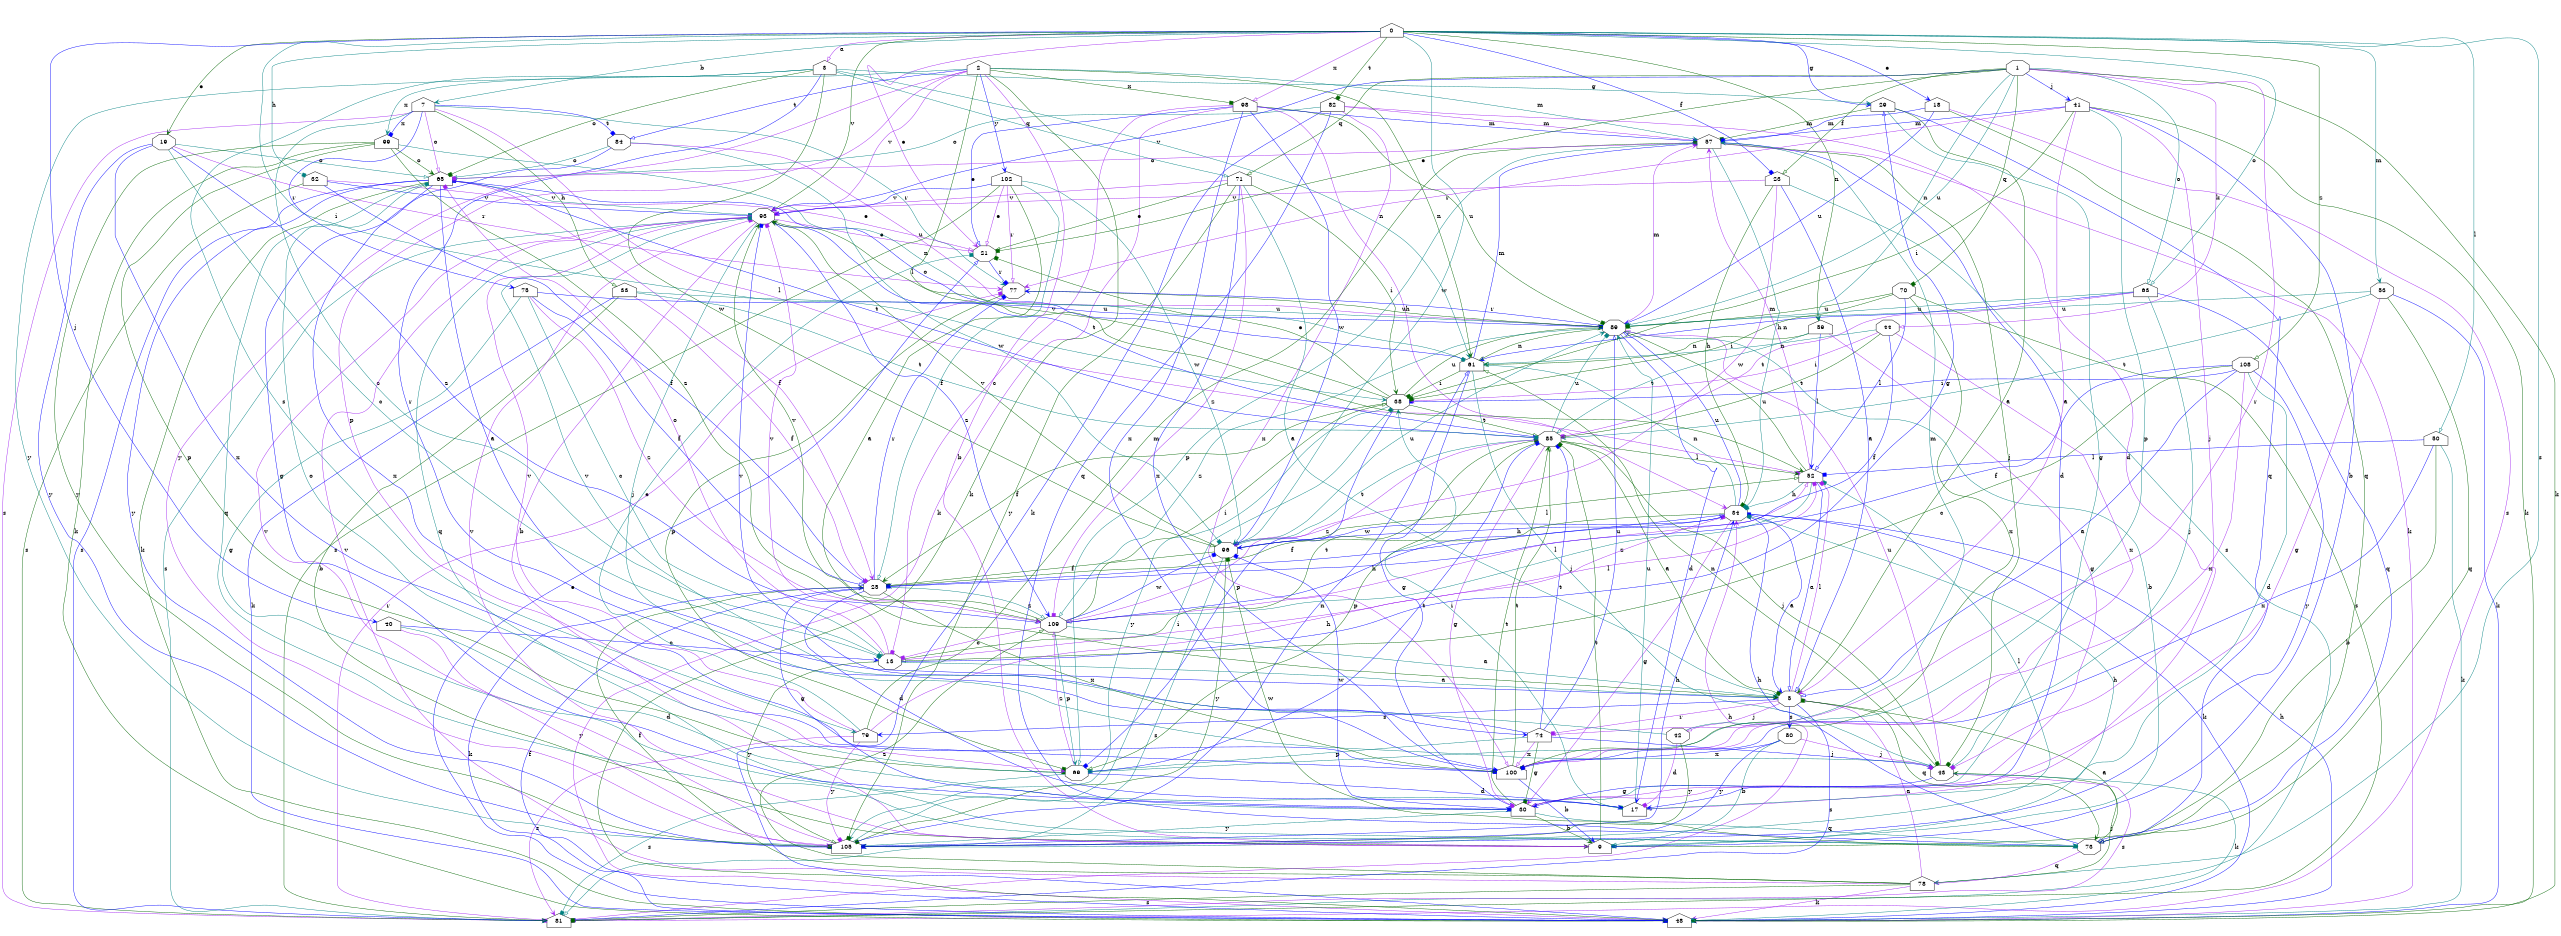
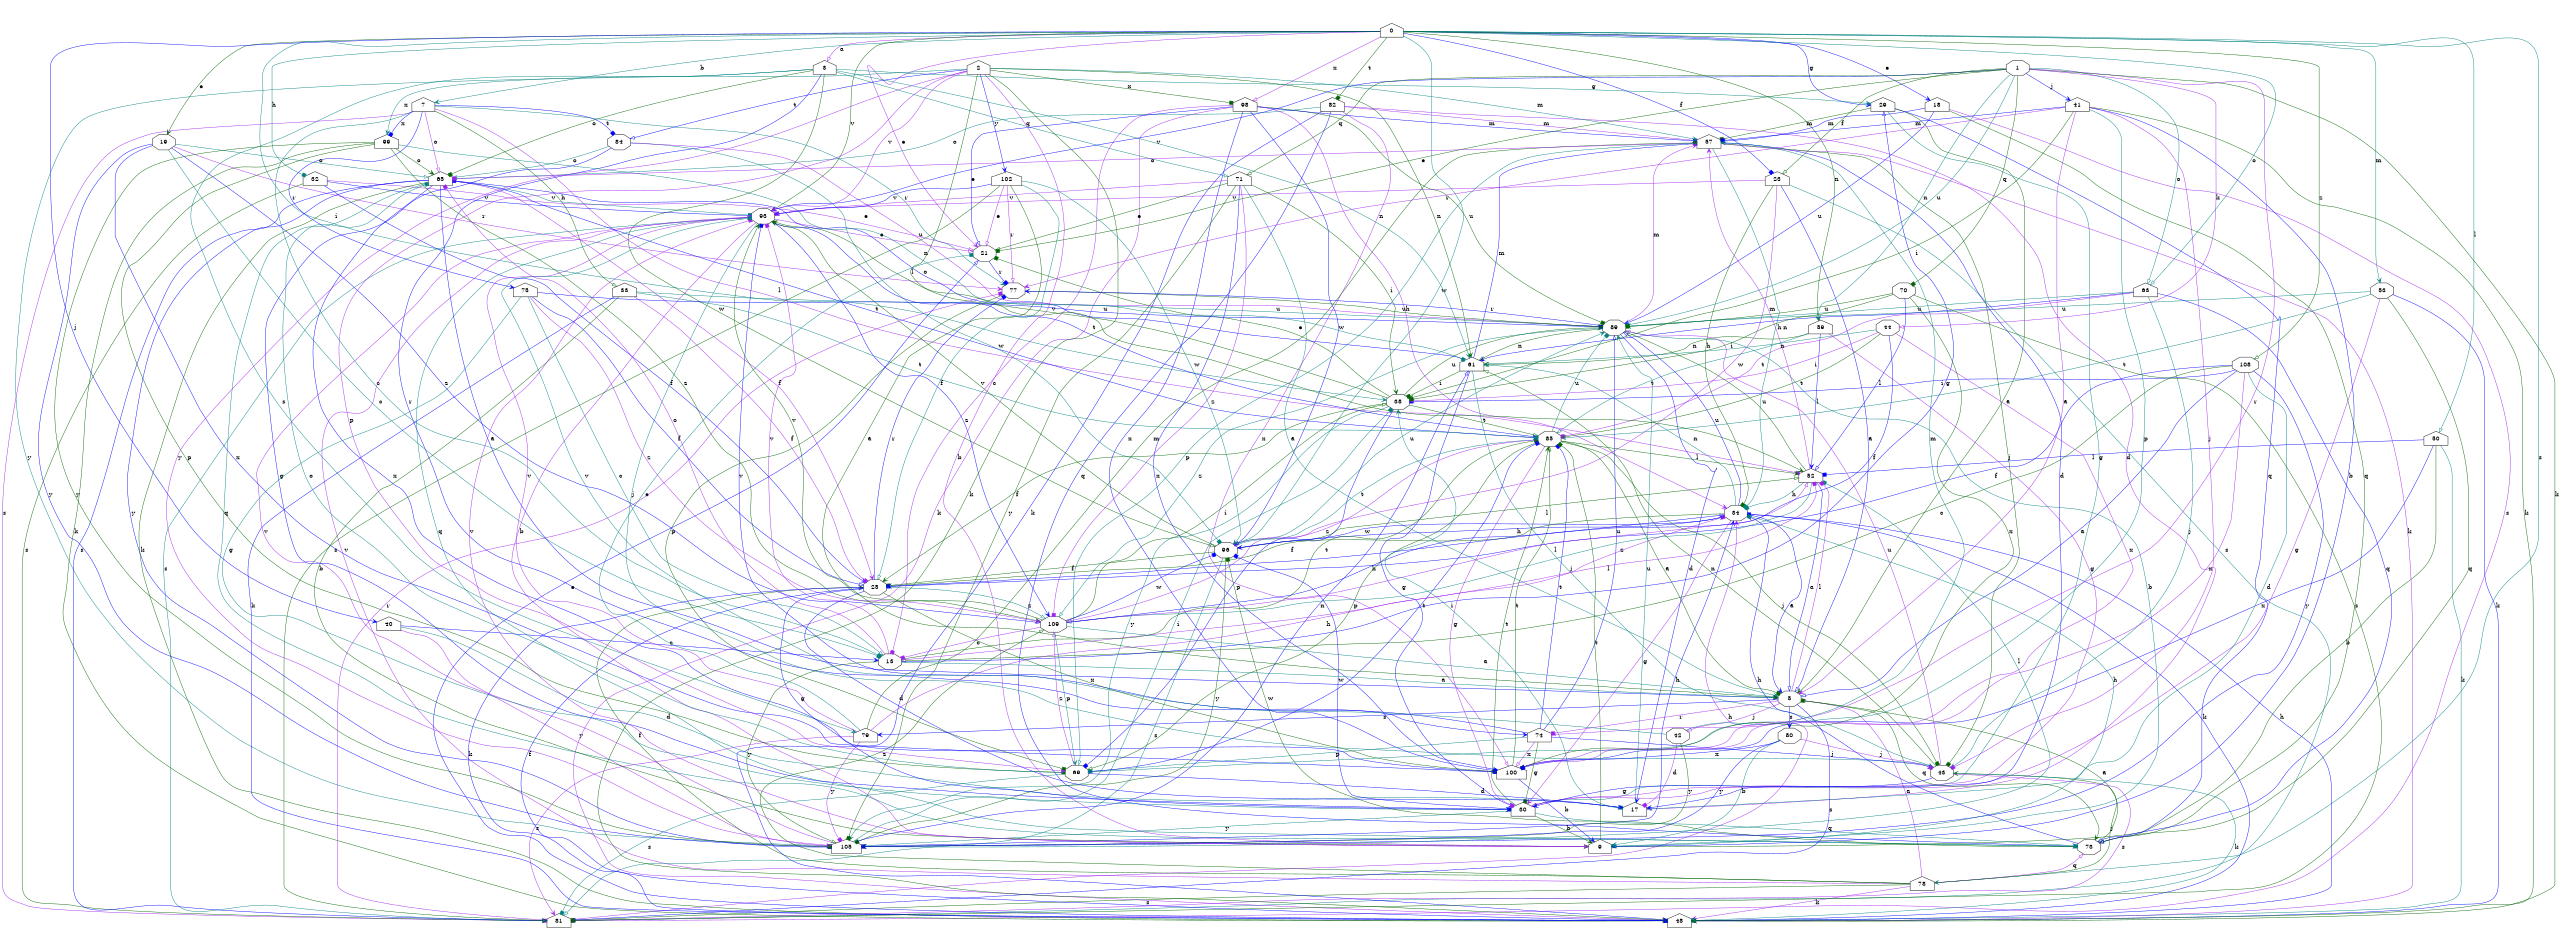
(1718, 820) -> (1718, 820)
(2025, 873) -> (2009, 876)
